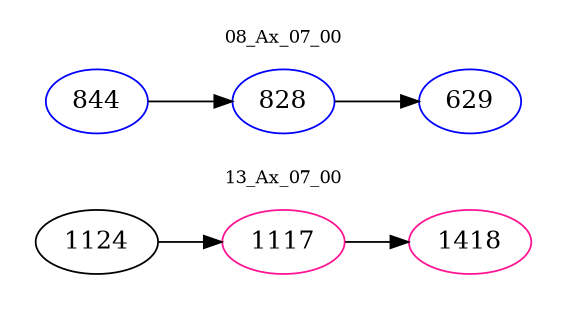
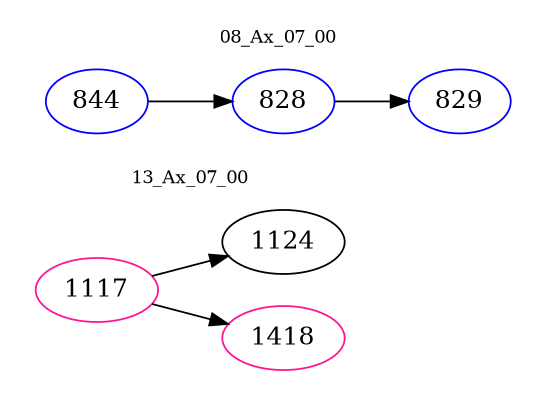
(470, 101) -> (460, 101)
(181, 242) -> (181, 268)
